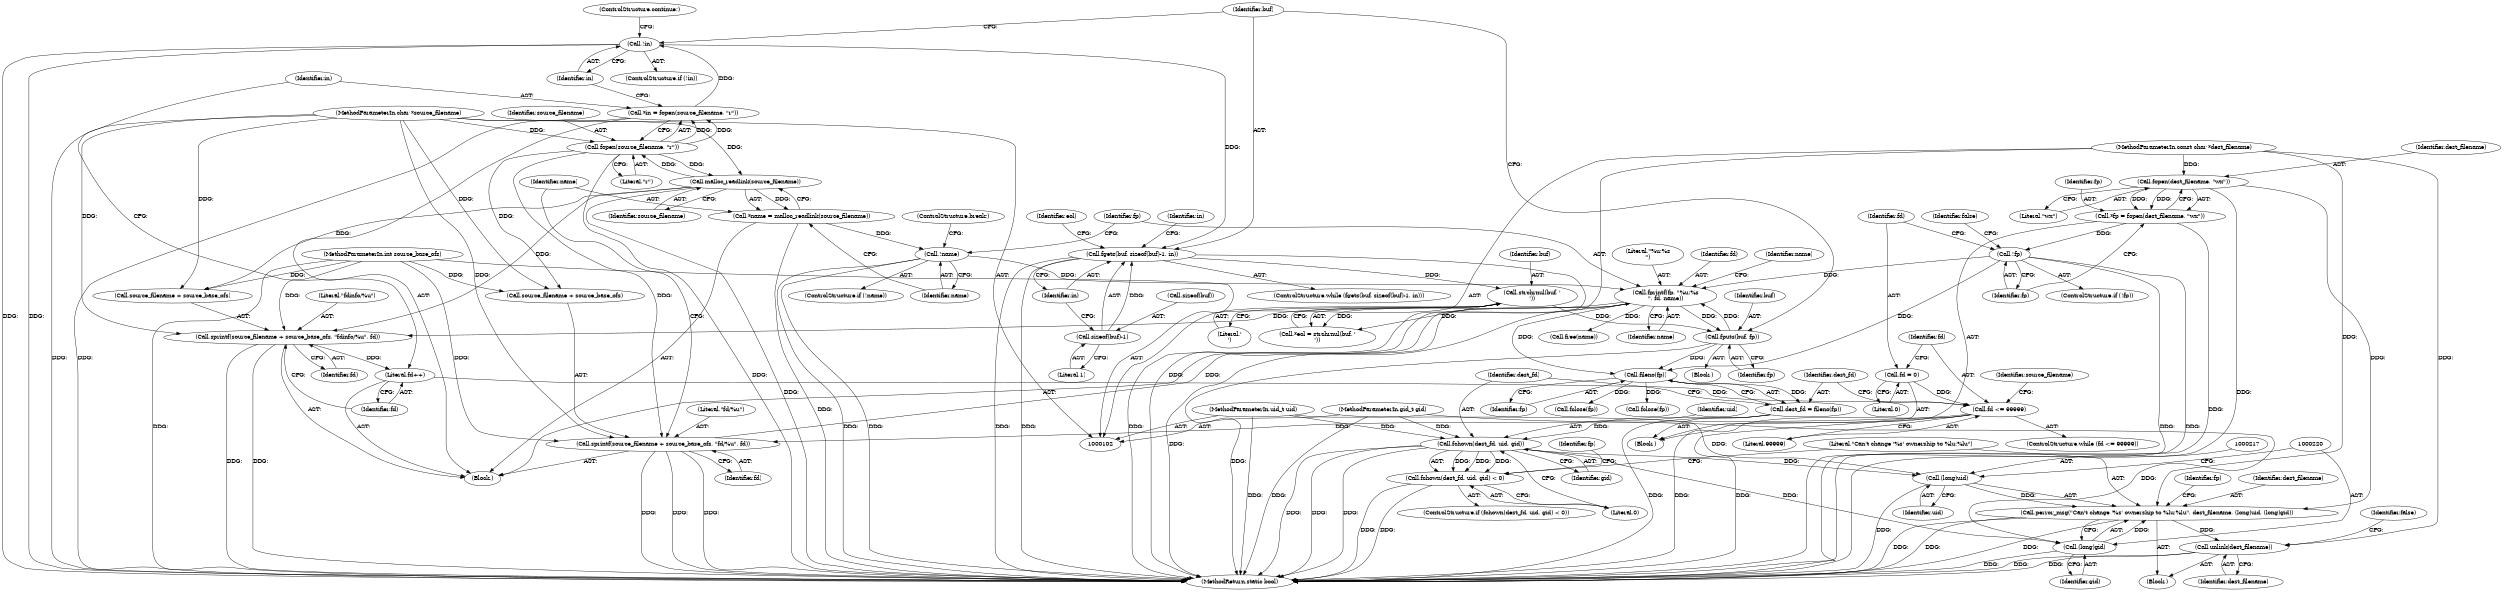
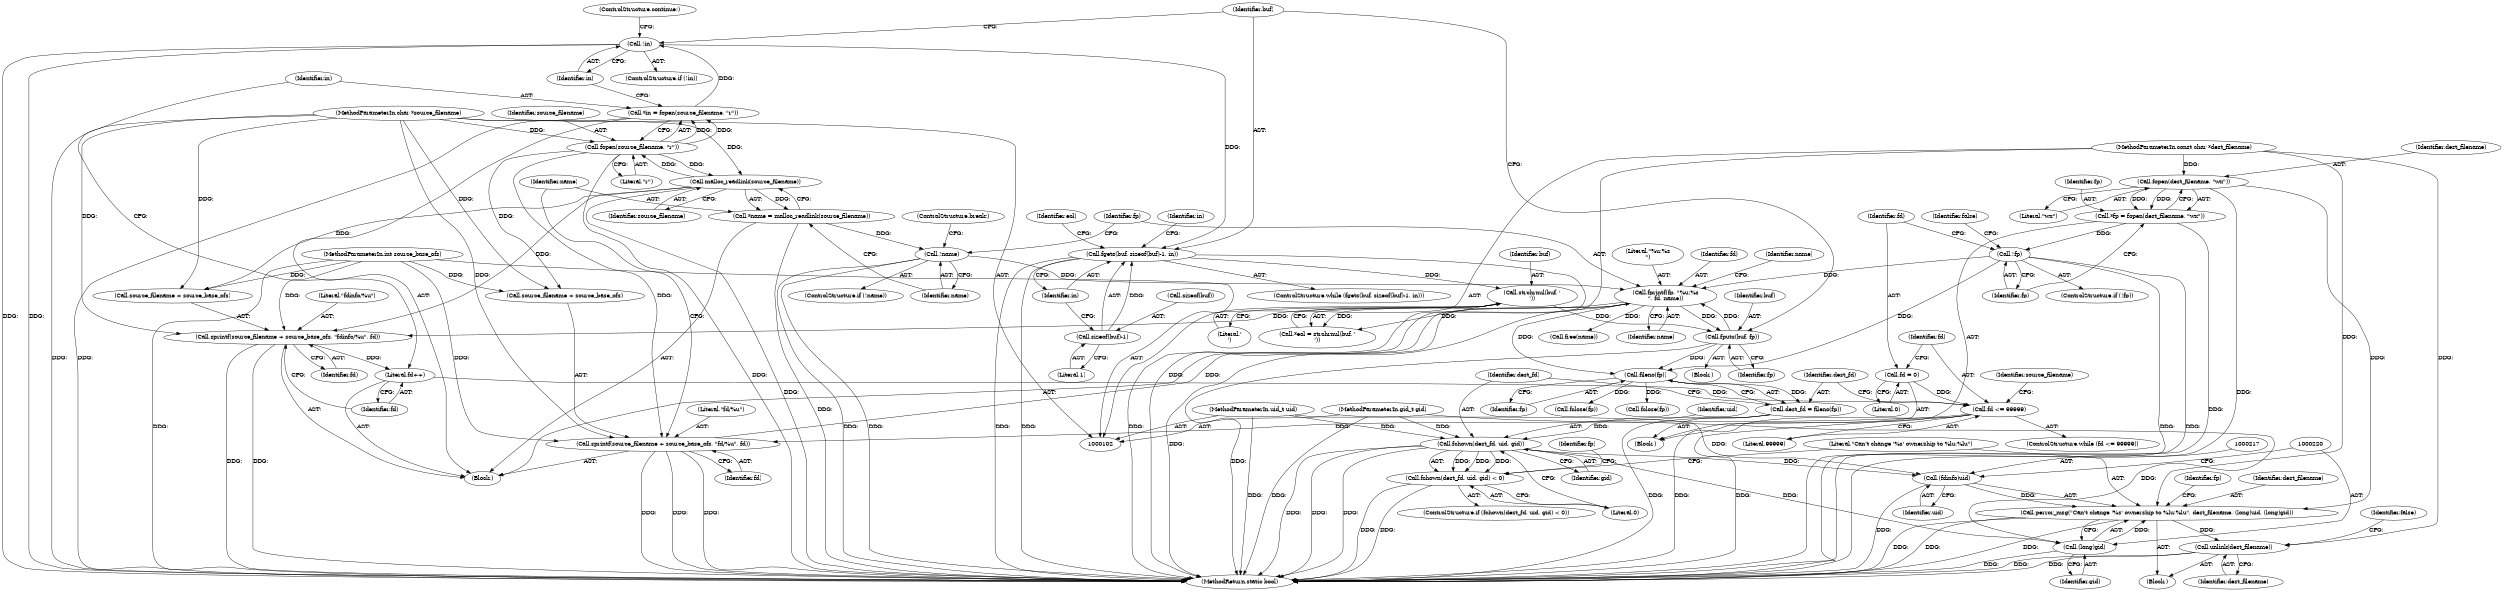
(1947, 479) -> (1947, 479)
